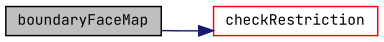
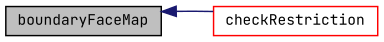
(180, 31) -> (195, 11)
